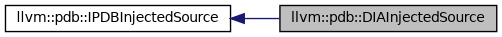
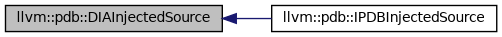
(262, 19) -> (254, 19)
